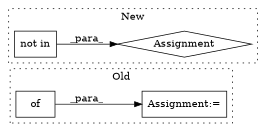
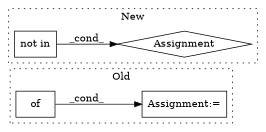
(87, 39) -> (87, 39)
(87, 99) -> (87, 99)
